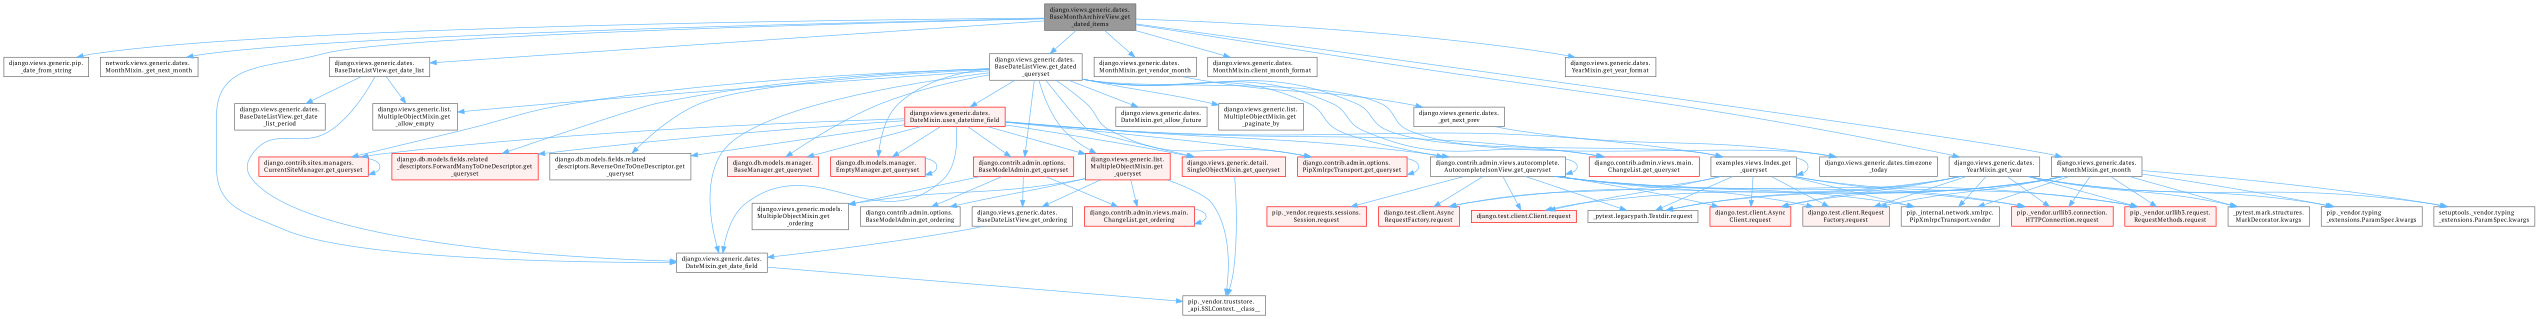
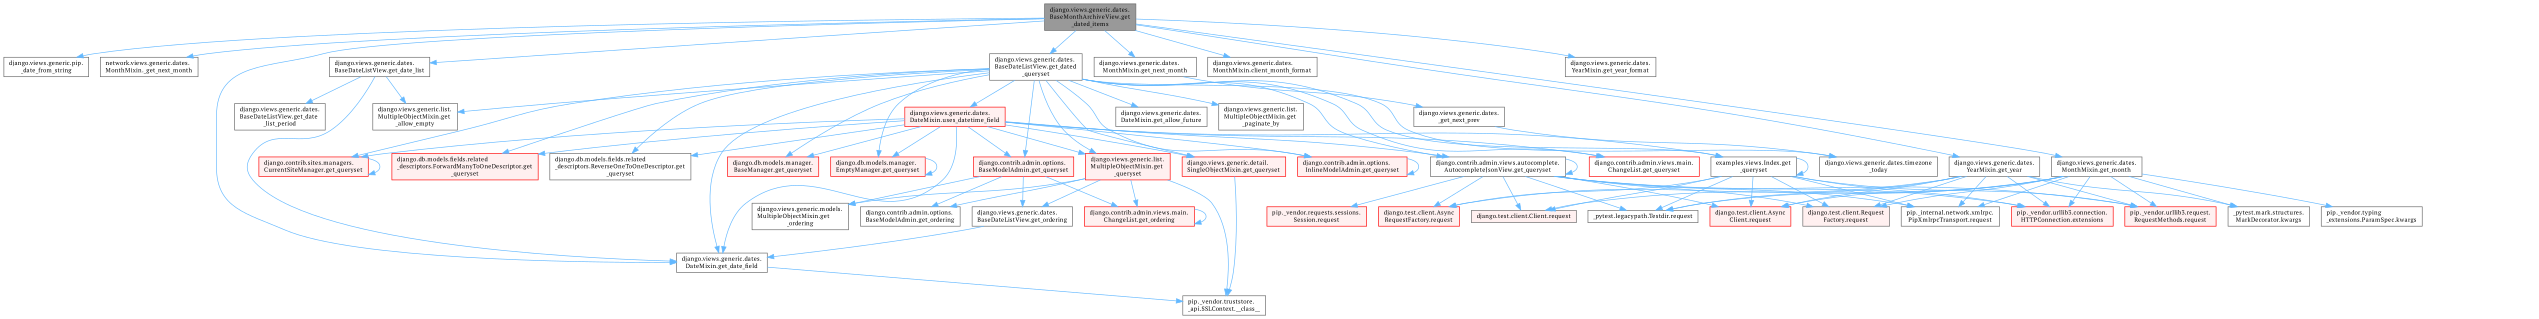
(1145, 67) -> (1145, 67)
(1352, 167) -> (1352, 167)
(2178, 192) -> none
(1524, 216) -> (1524, 216)
(1950, 216) -> (1950, 216)
(2062, 216) -> (2062, 216)
(2484, 216) -> none
